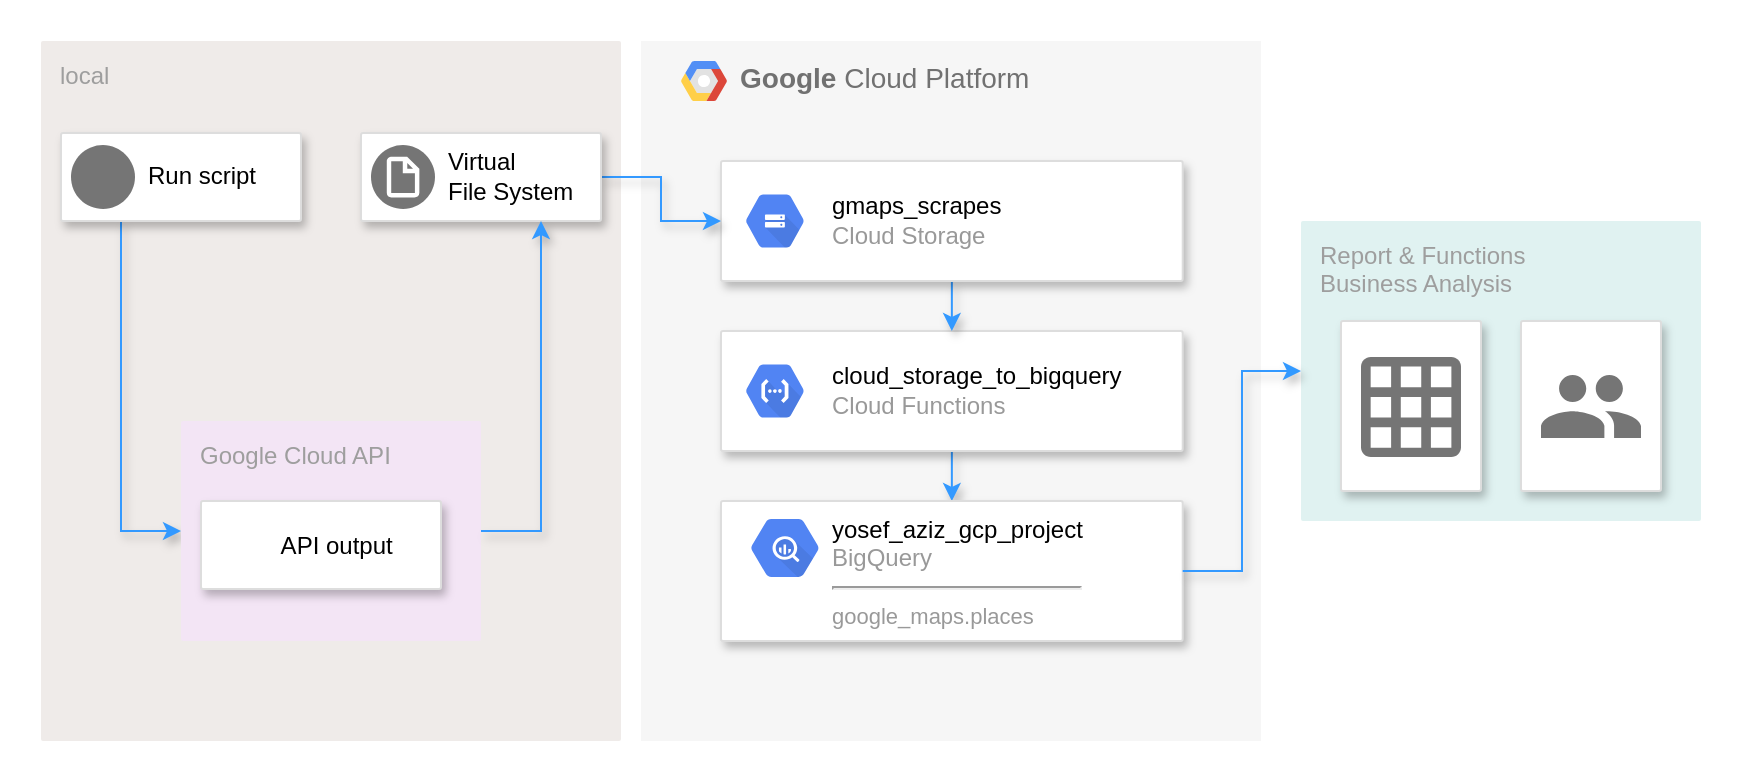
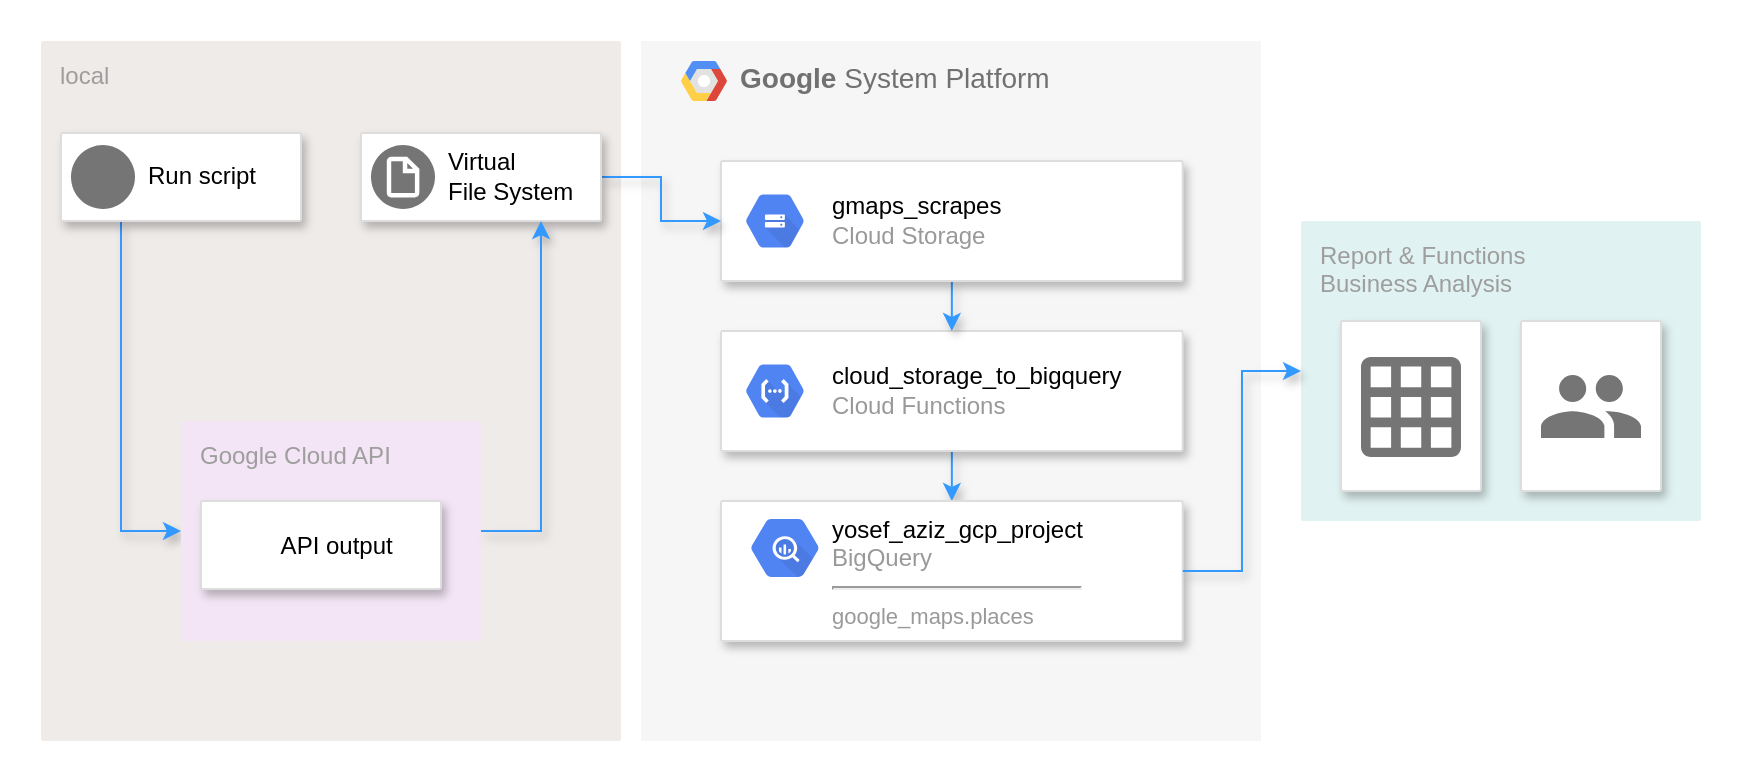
(887, 80) -> (899, 80)
